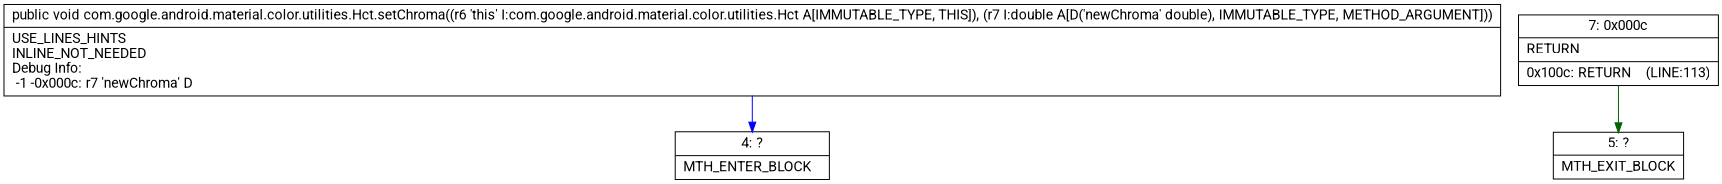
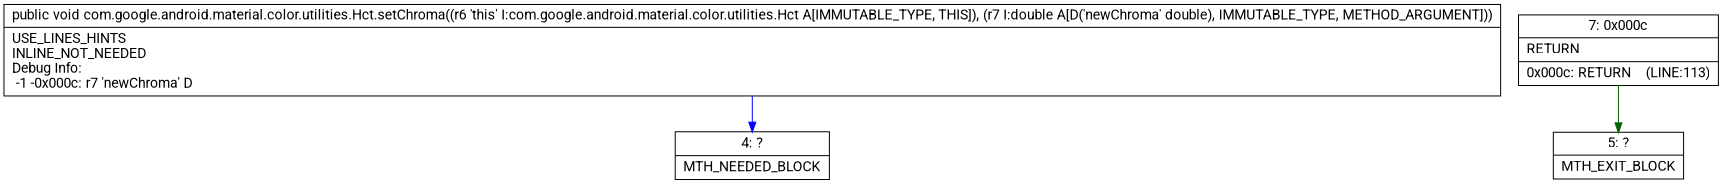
(1618, 73) -> (1618, 73)
(748, 167) -> (752, 167)
